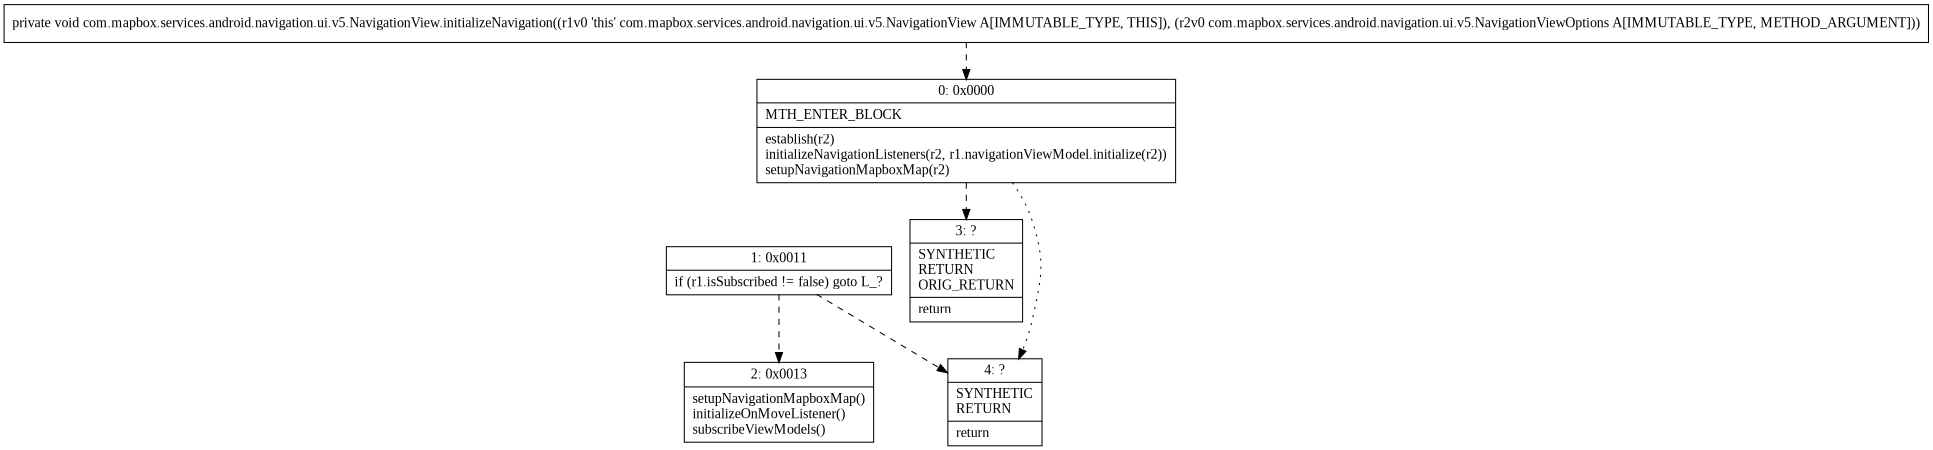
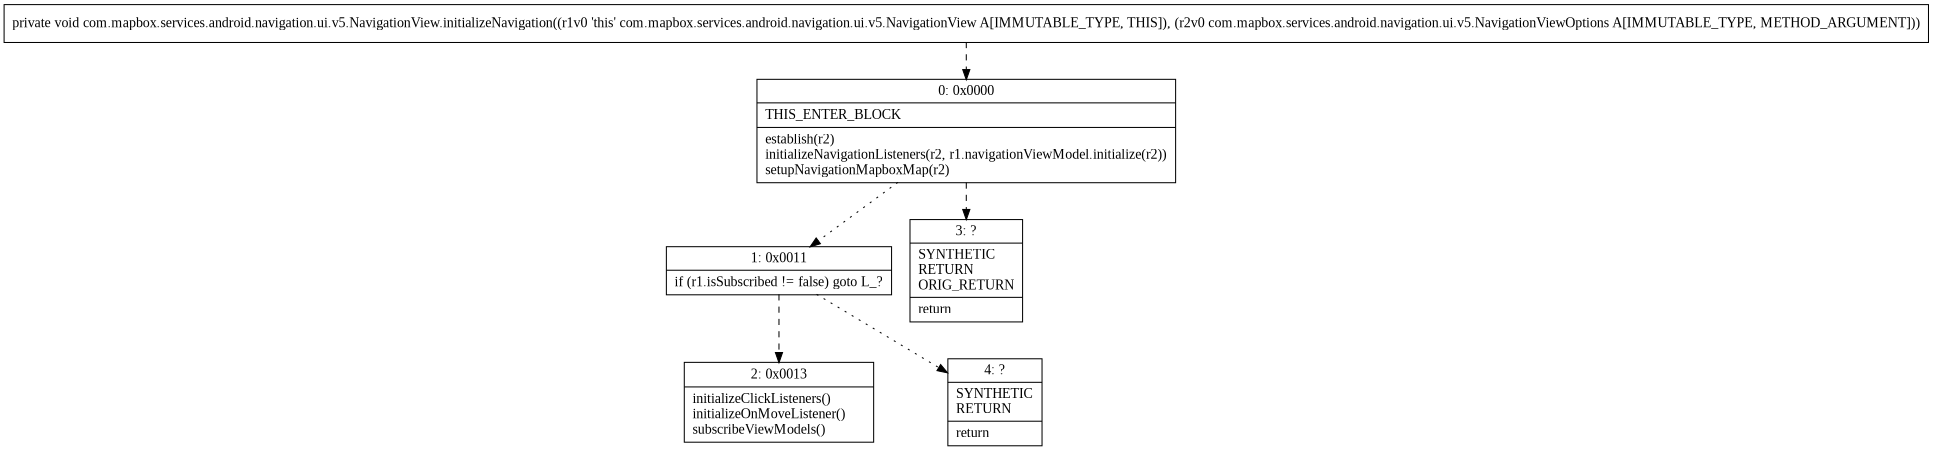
(834, 115) -> (833, 115)
(1041, 264) -> (858, 211)
(878, 331) -> (878, 331)
(779, 399) -> (762, 399)
